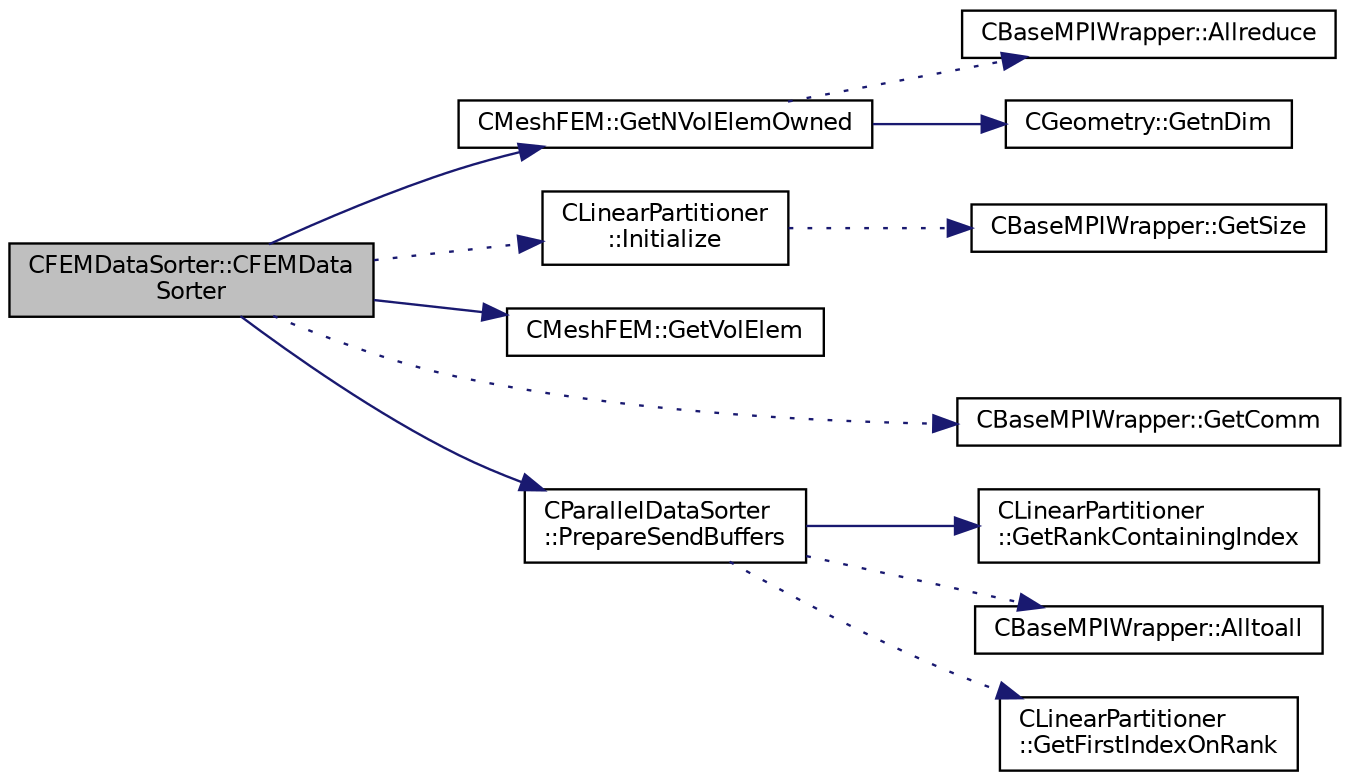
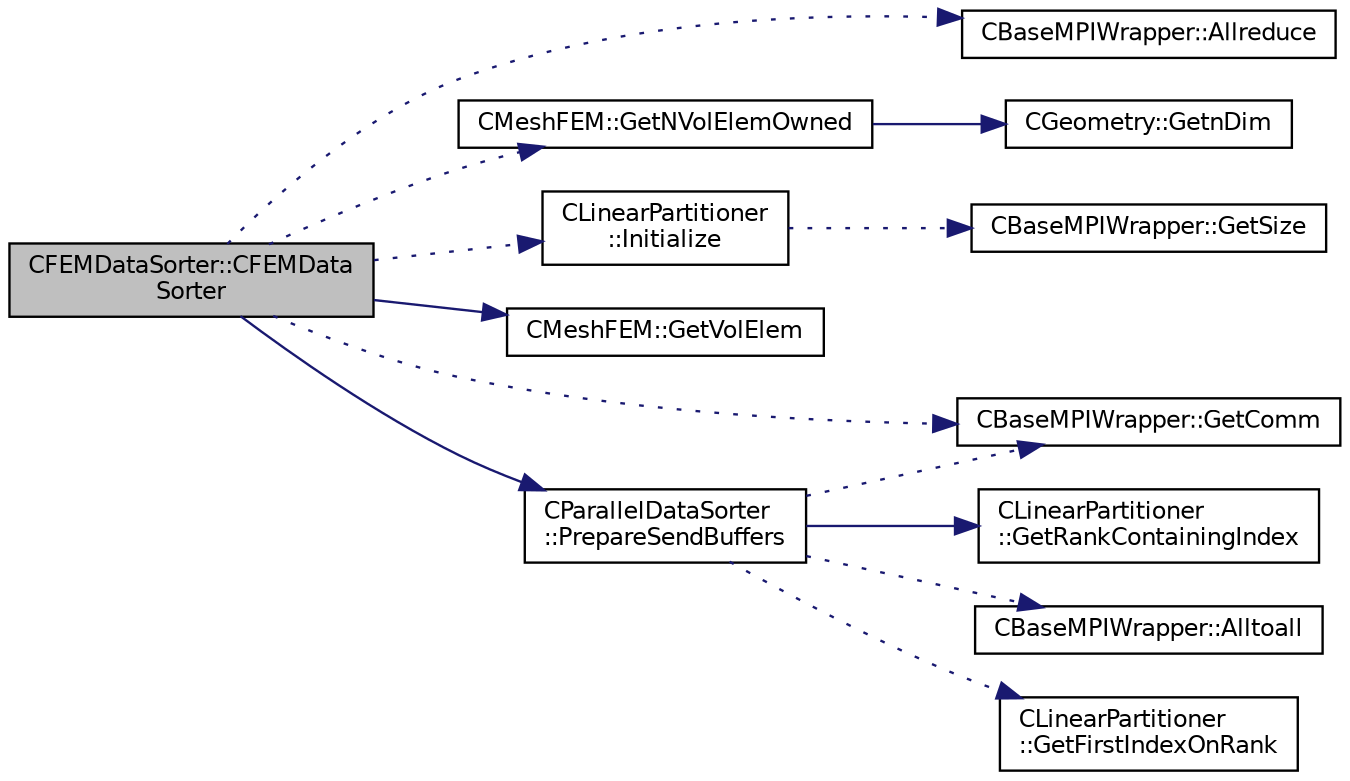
(895, 81) -> (554, 51)
(392, 192) -> (392, 192)
none -> (913, 473)
